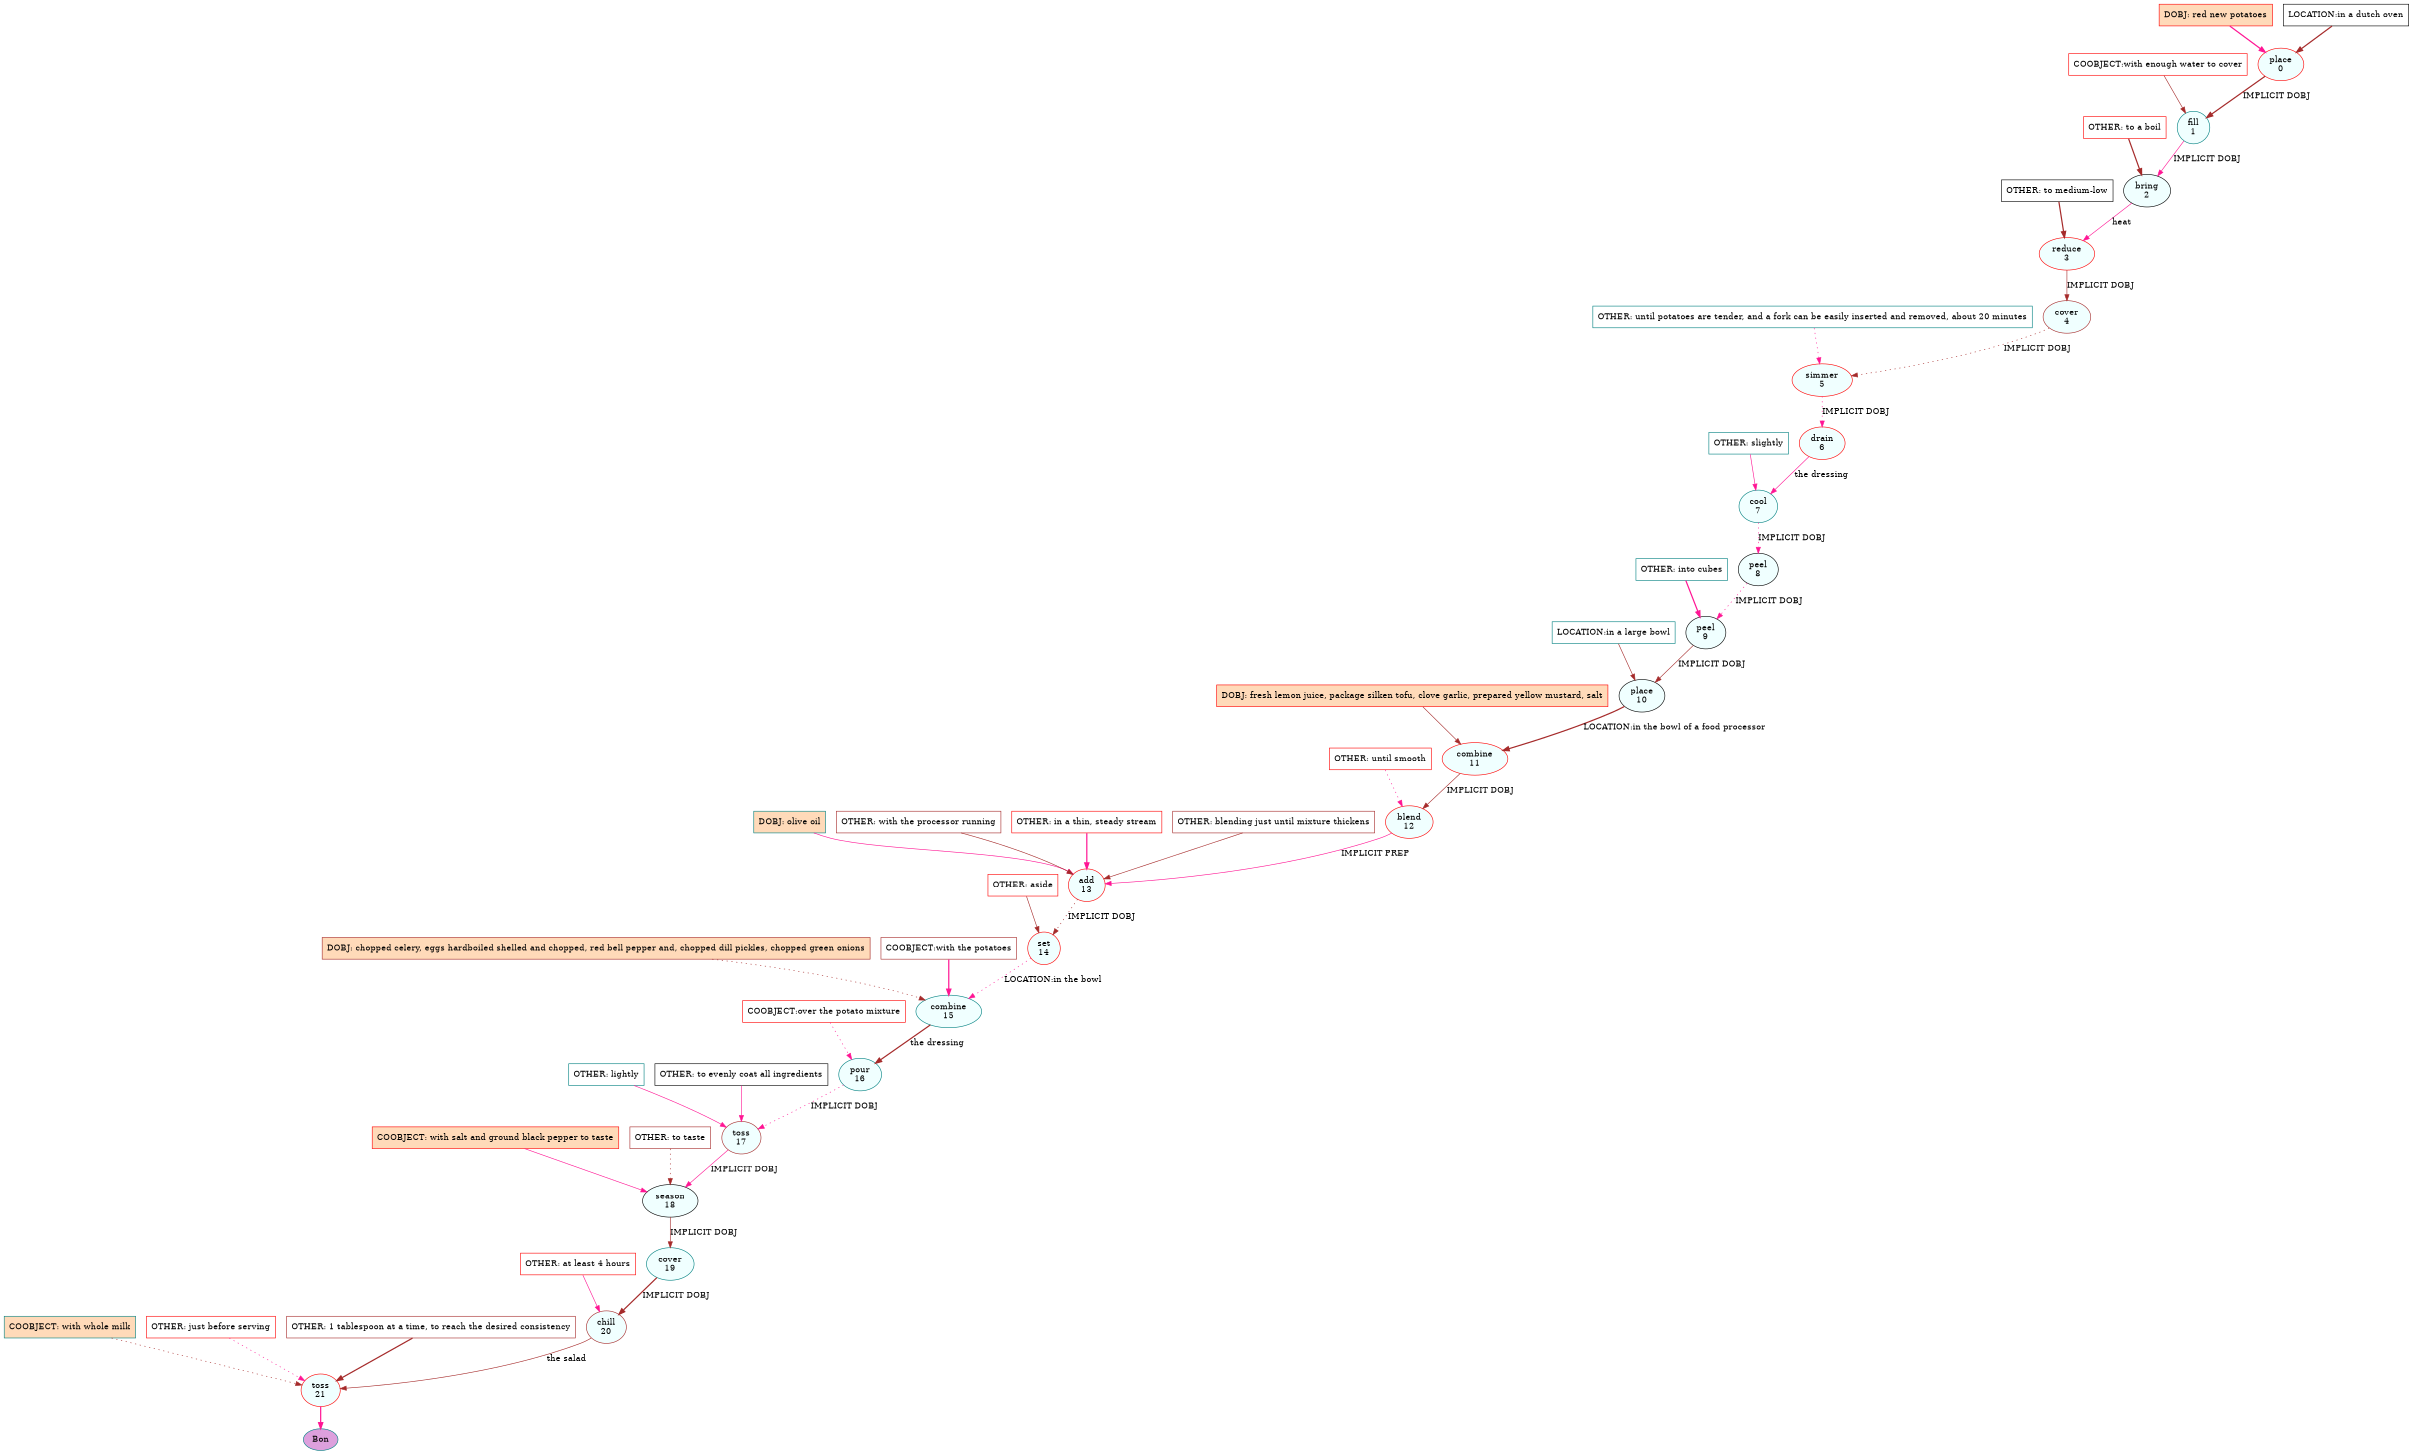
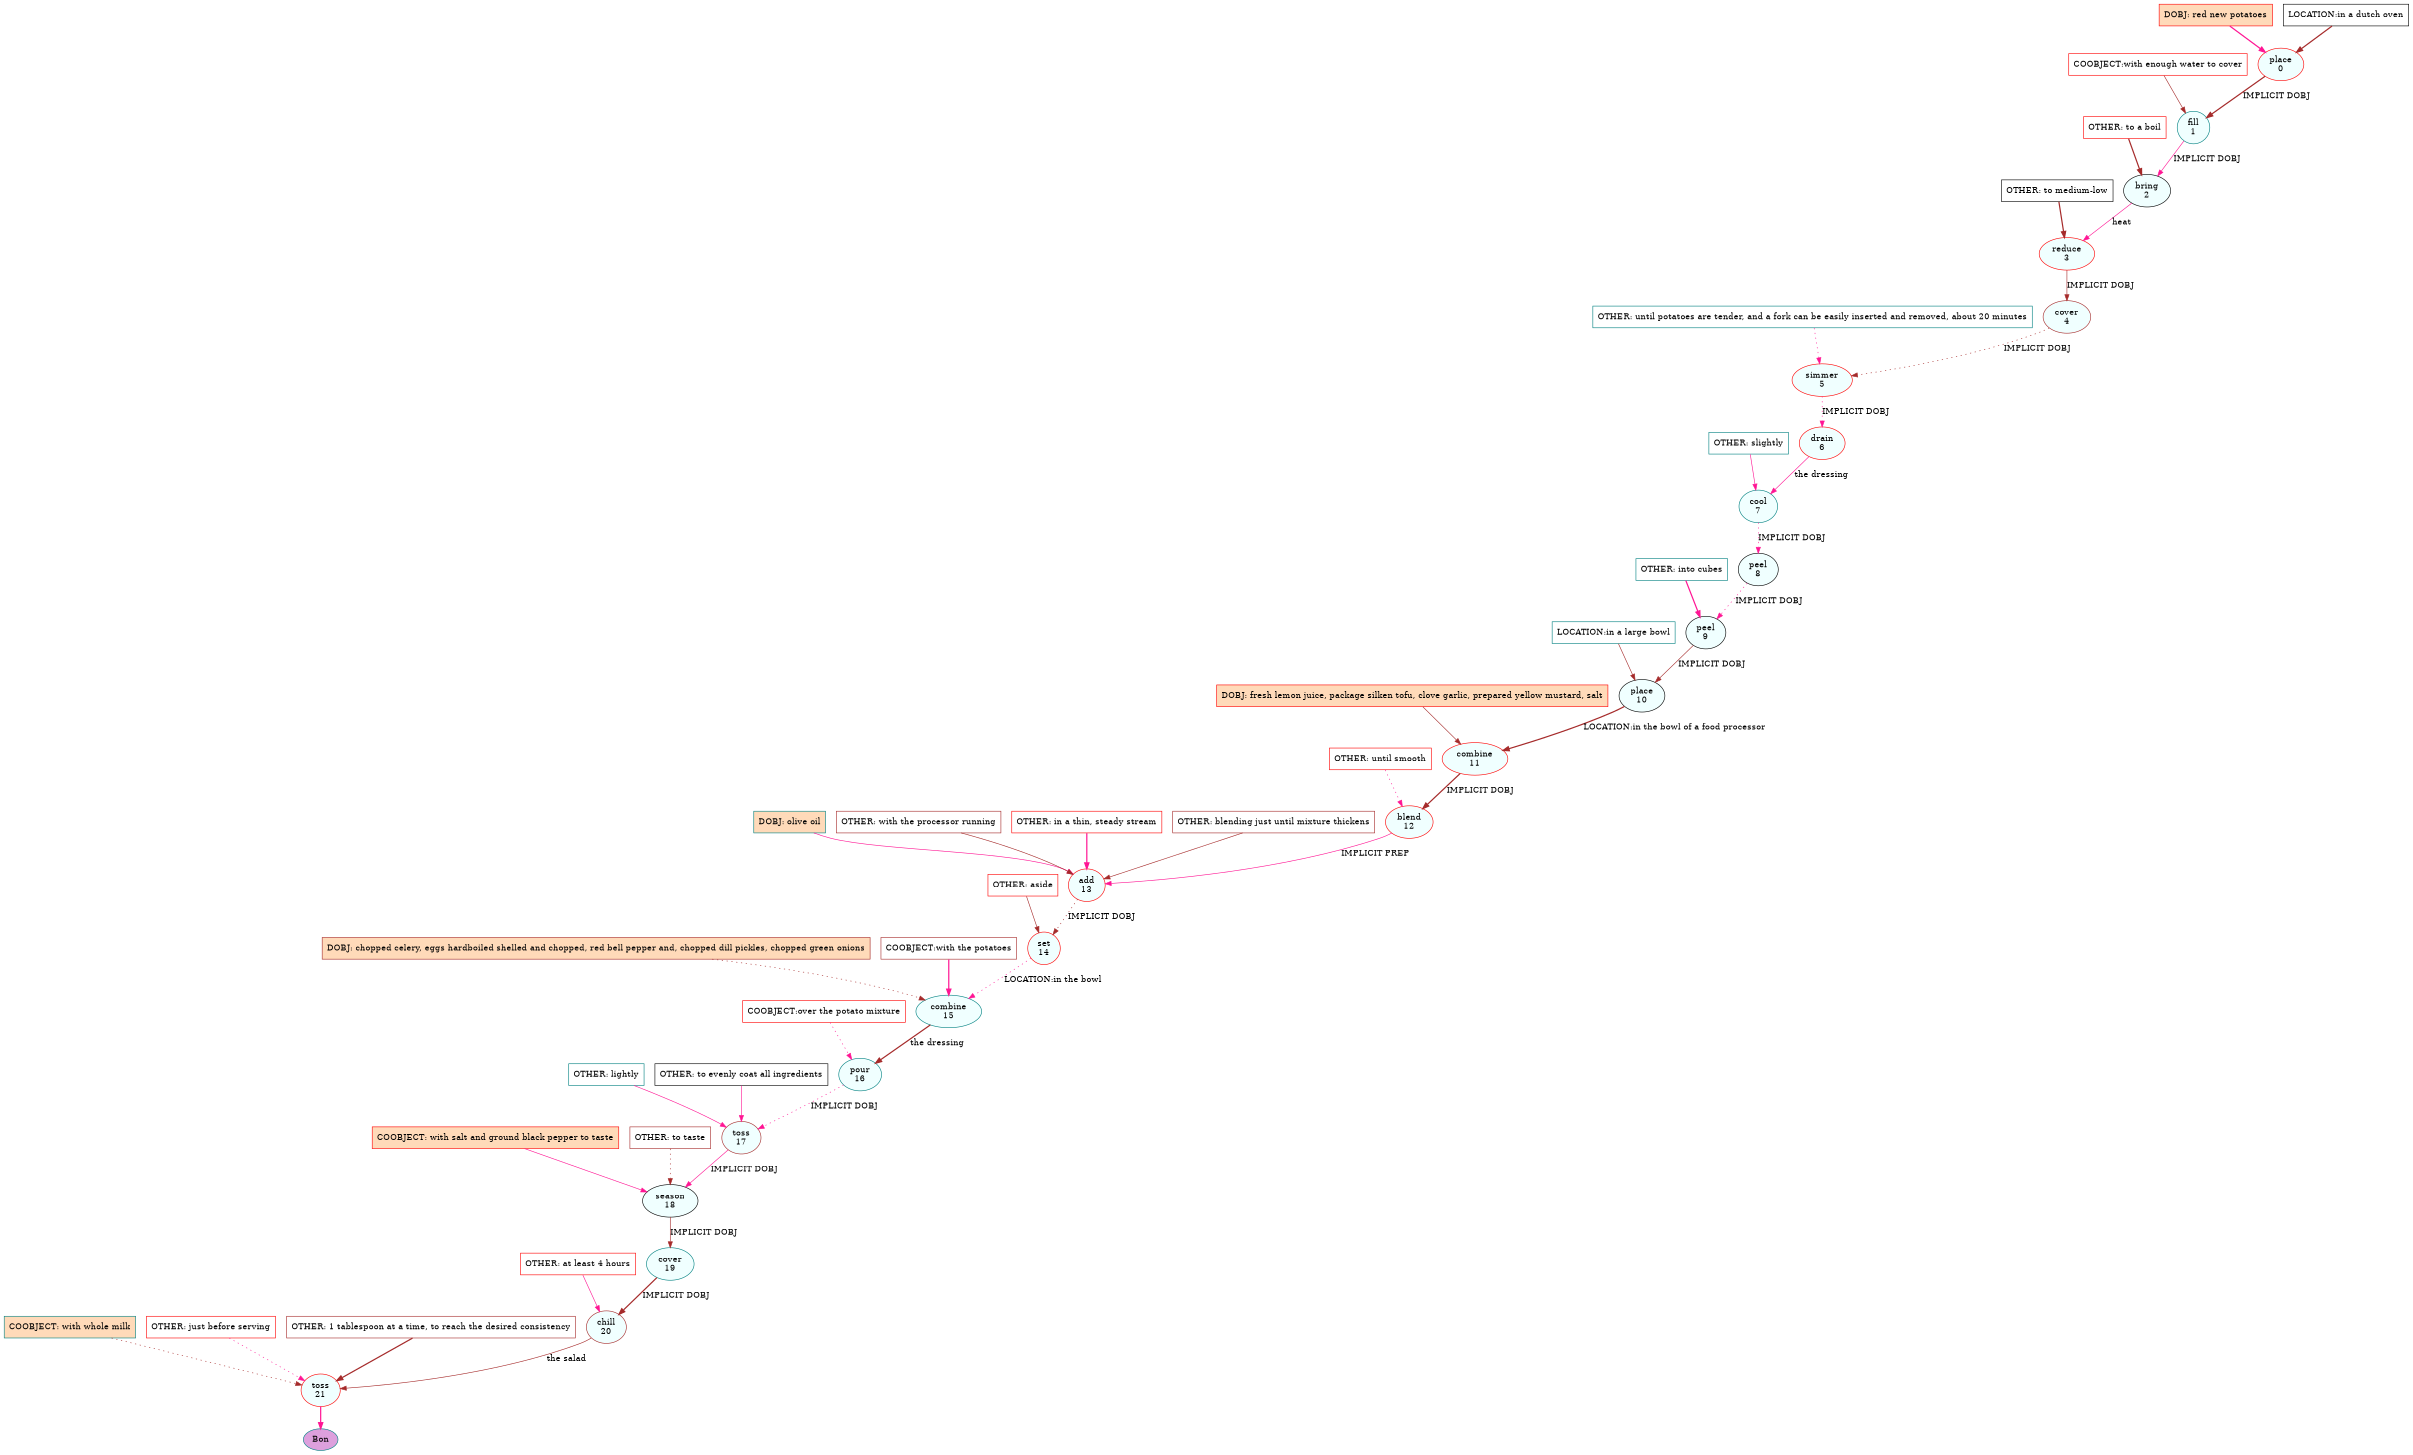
(1444, 789) -> (1444, 789)
